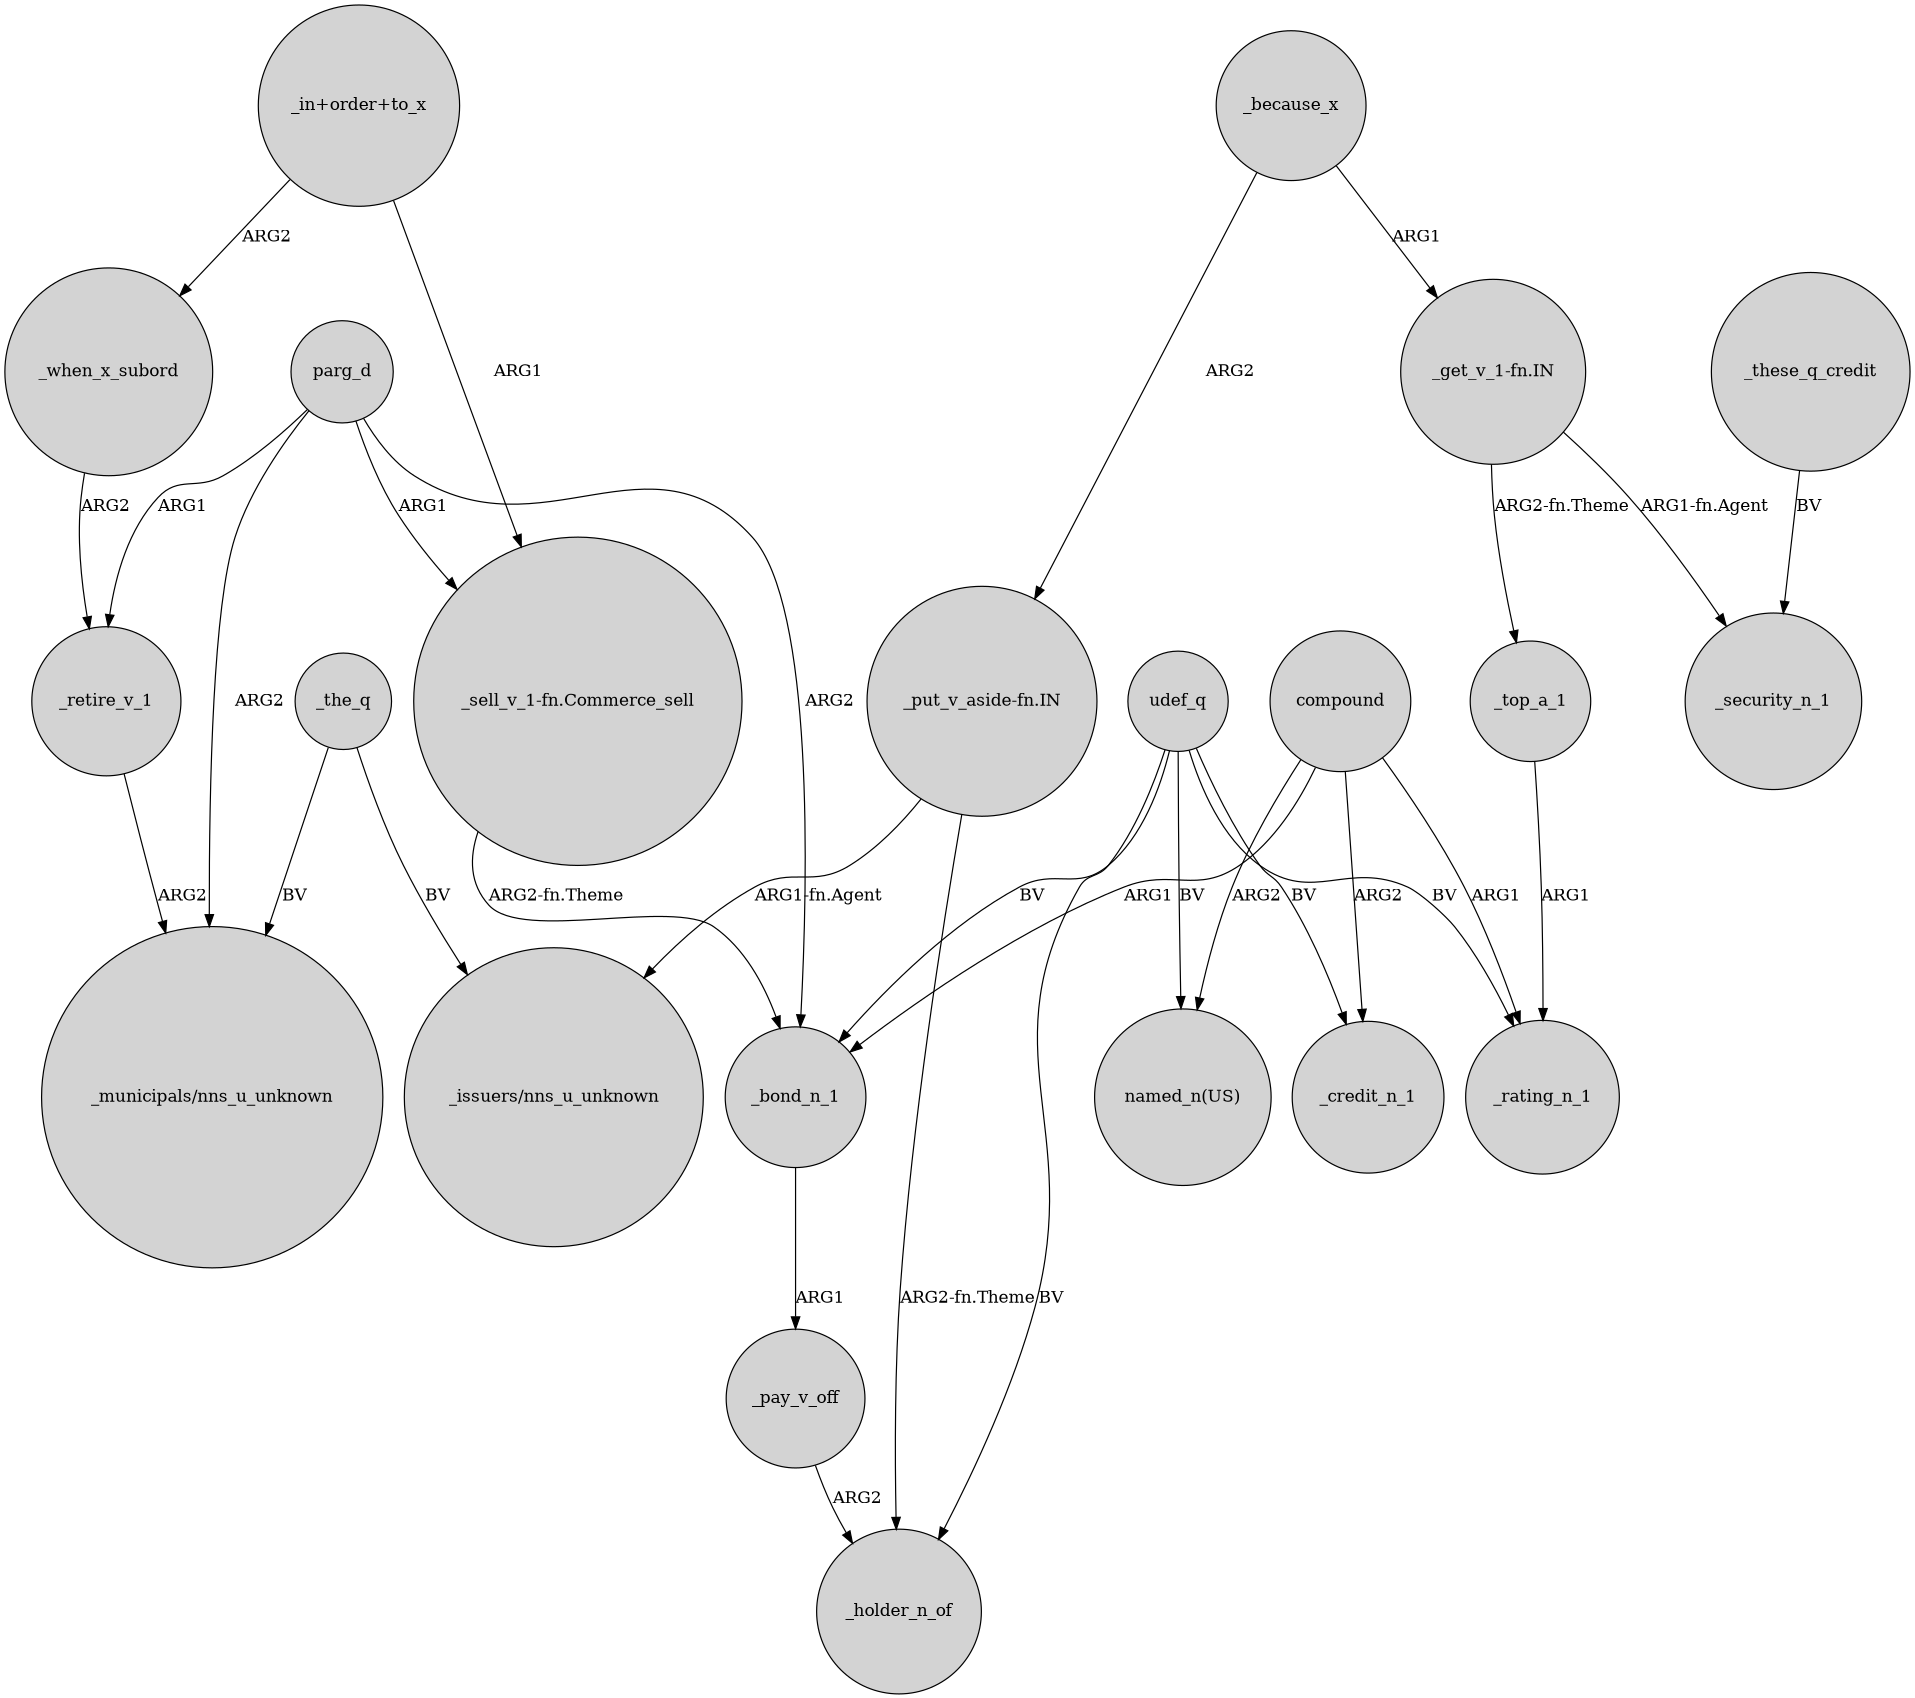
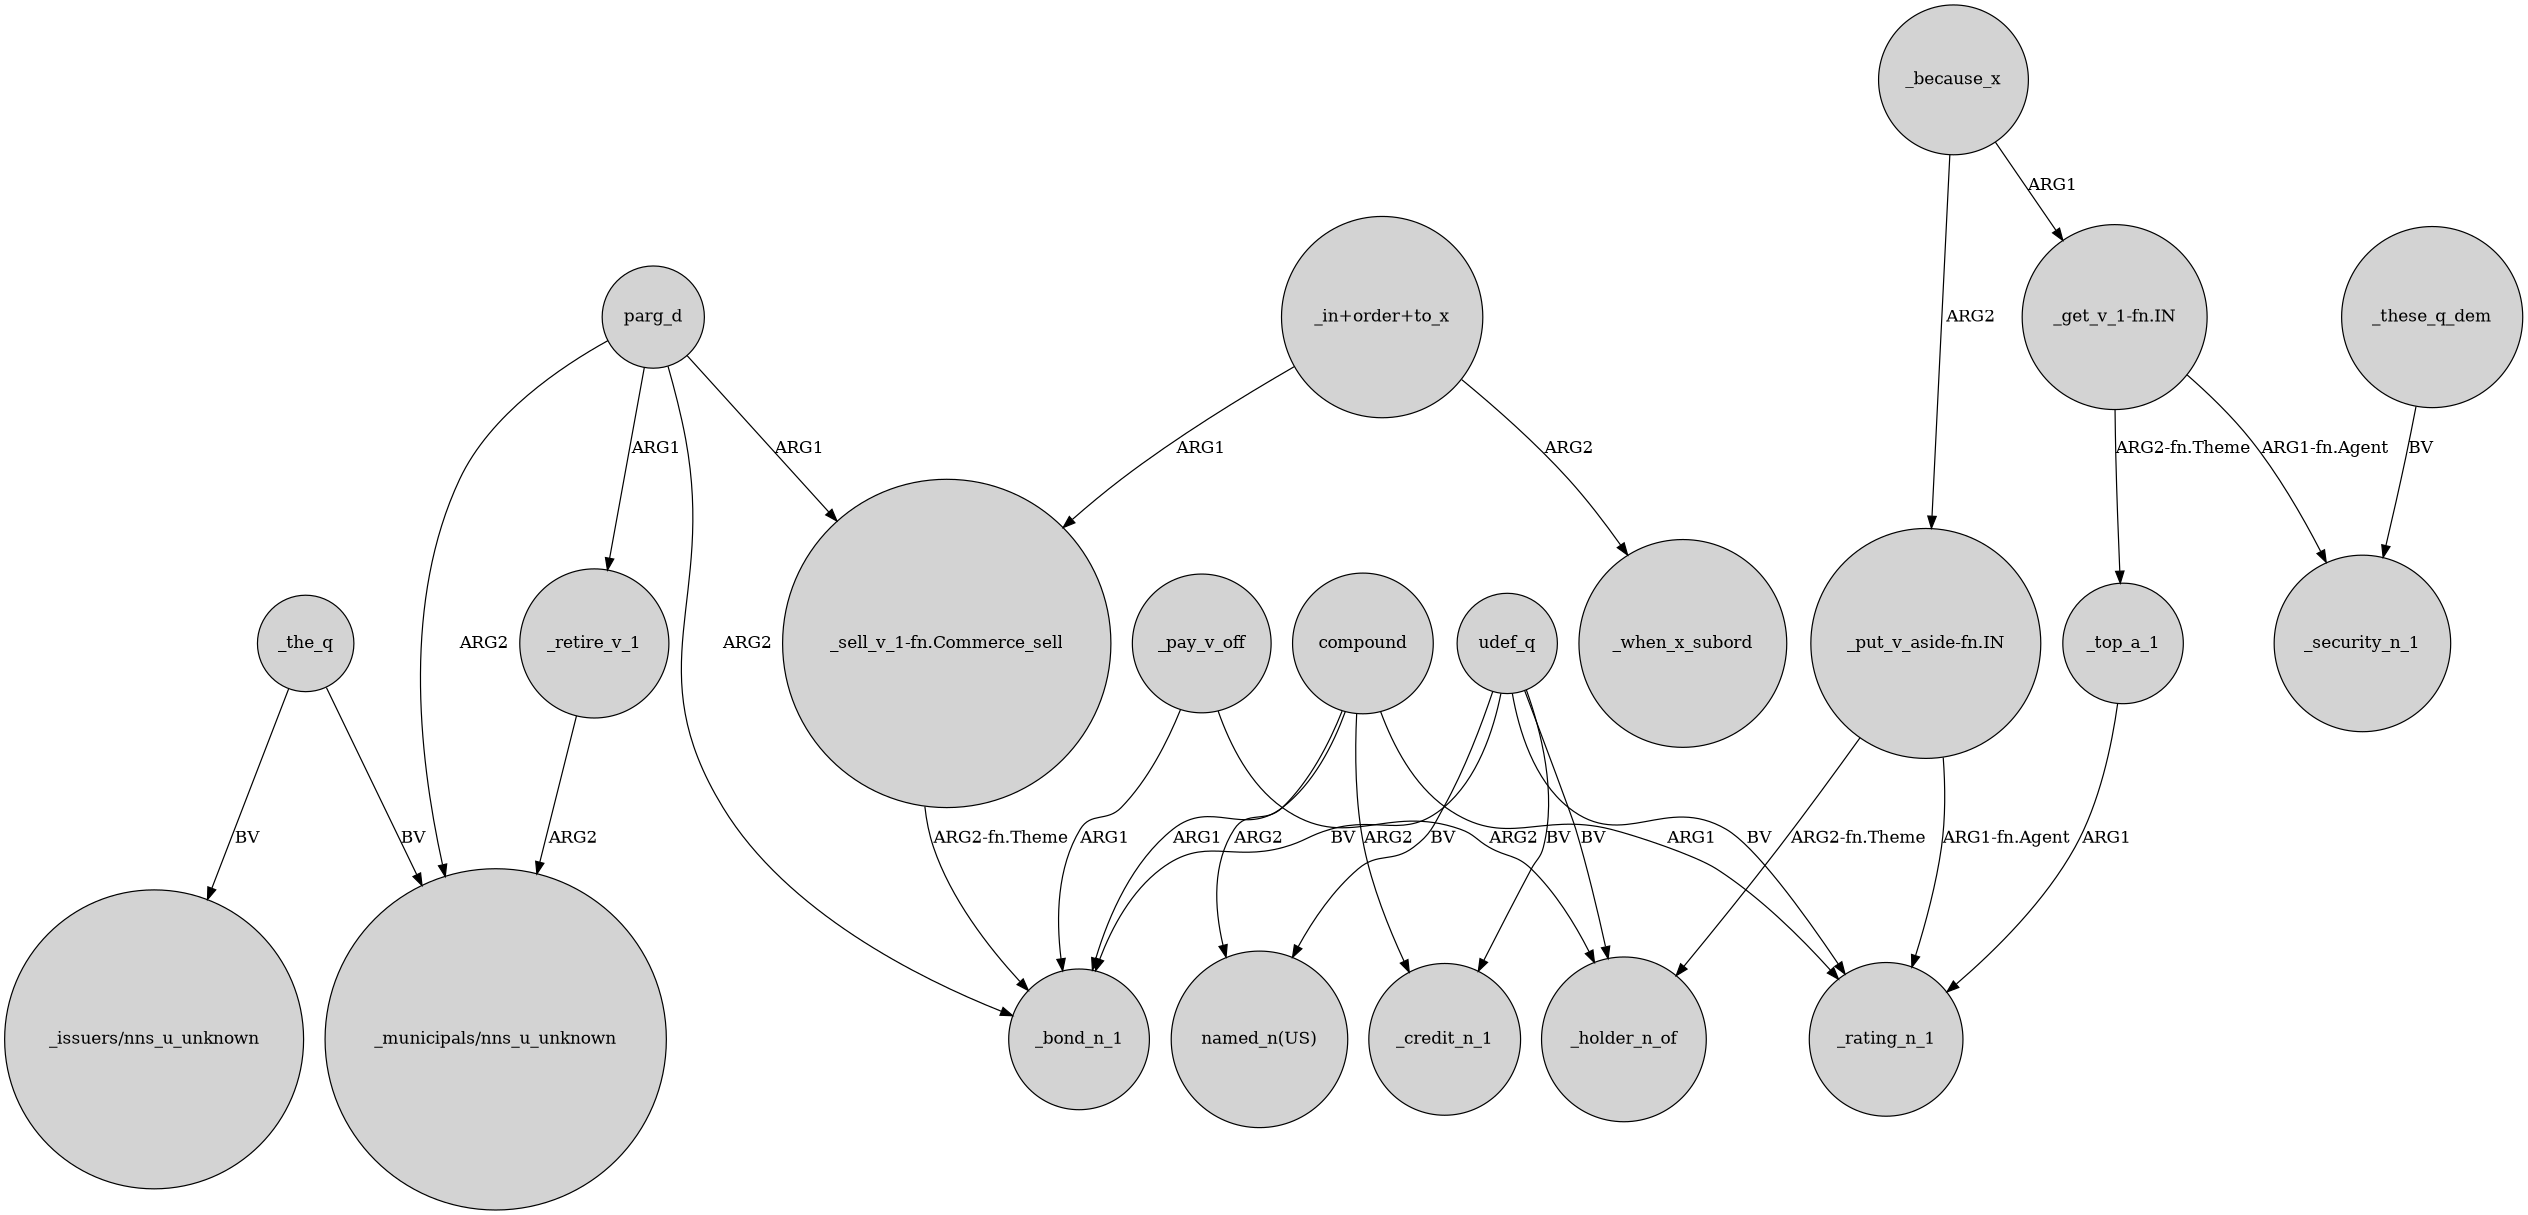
(1811, 372) -> (2432, 317)
(80, 545) -> none
(786, 878) -> (1940, 858)
(796, 1242) -> (1091, 820)
